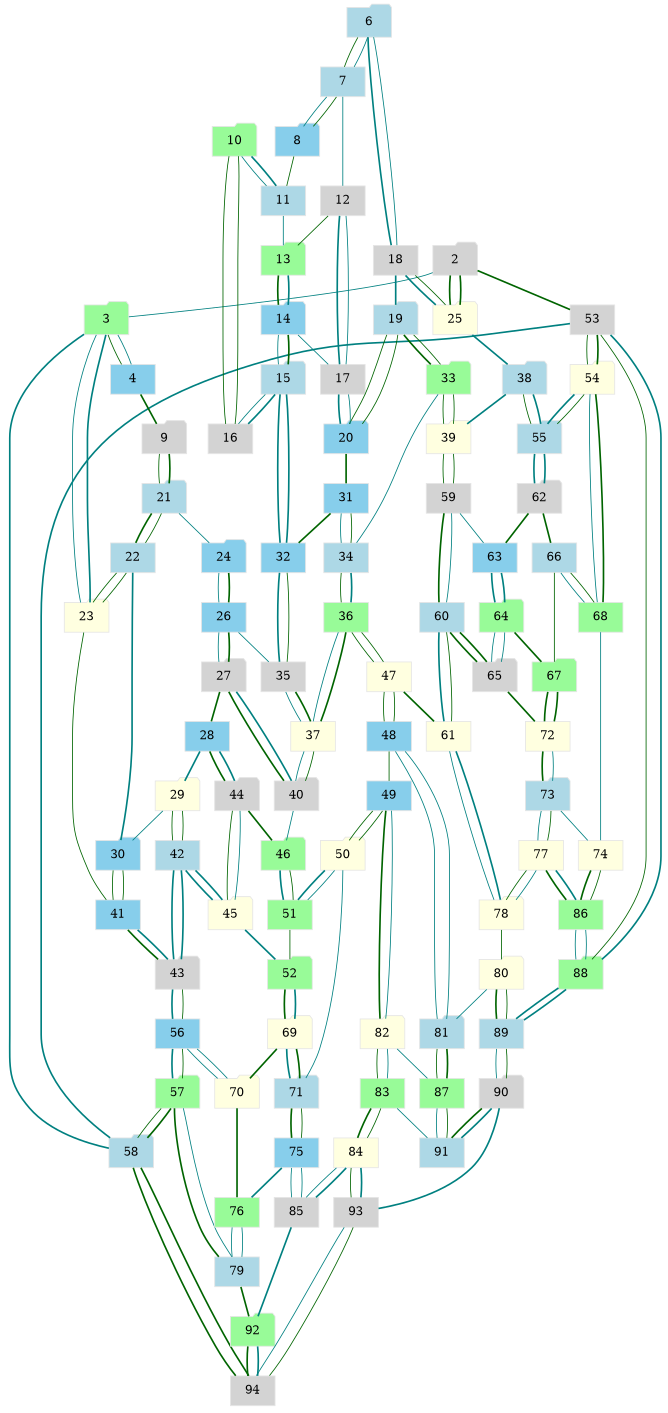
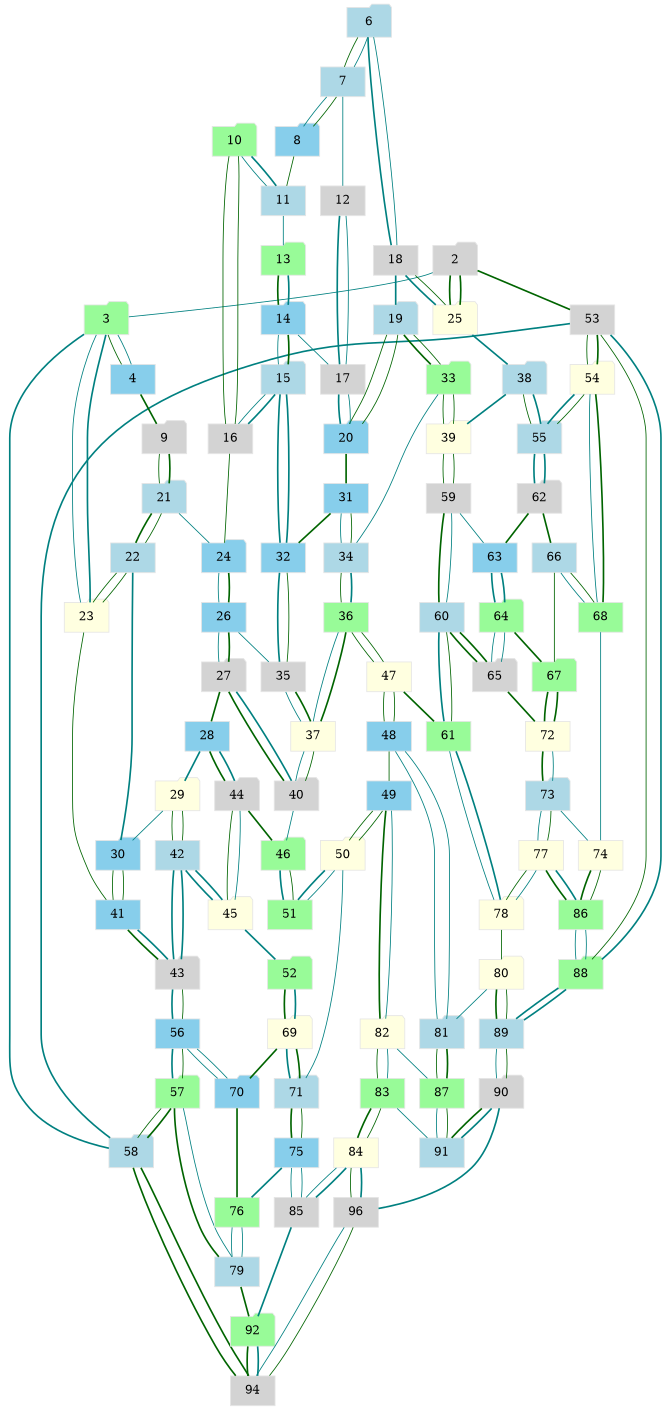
(313, 231) -> none
none -> (227, 498)
(449, 736) -> (449, 736)
(290, 945) -> none
(237, 1093) -> (237, 1093)
(356, 1212) -> (356, 1212)
